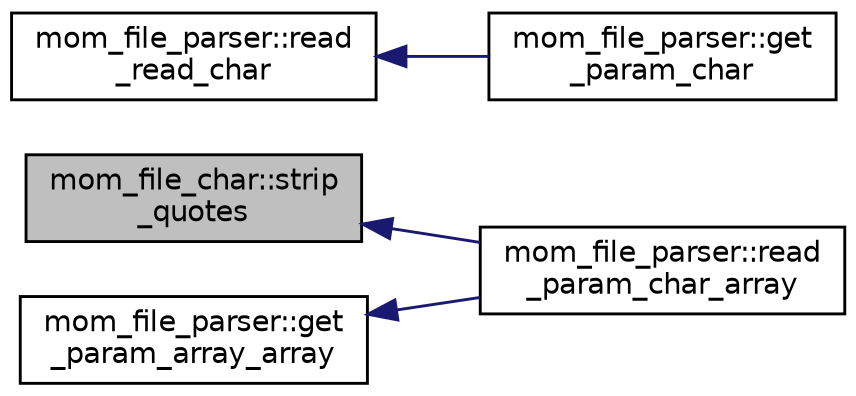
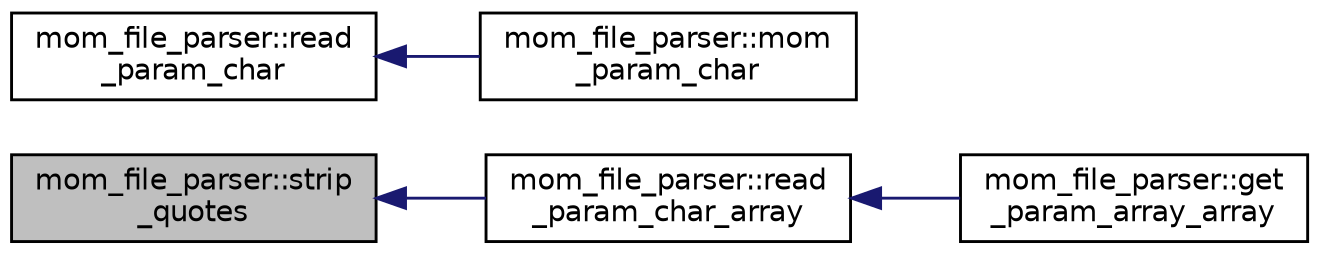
(194, 56) -> (194, 56)
(663, 56) -> (668, 56)
(194, 198) -> (194, 198)
(438, 304) -> (921, 198)
